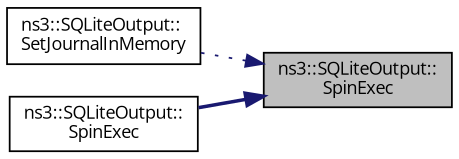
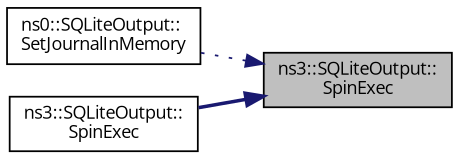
(104, 36) -> (104, 36)
